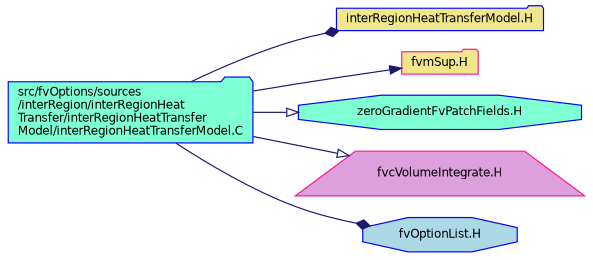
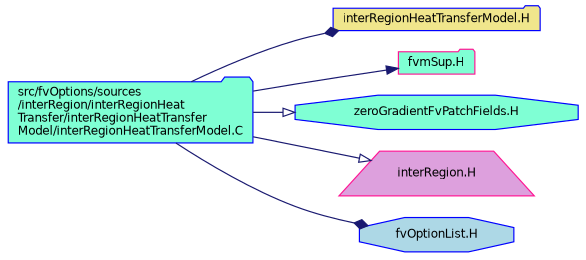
(440, 63) -> (437, 63)
(440, 174) -> (437, 174)
